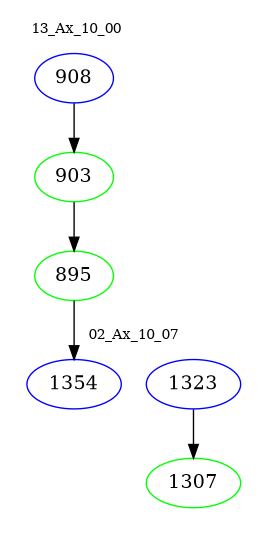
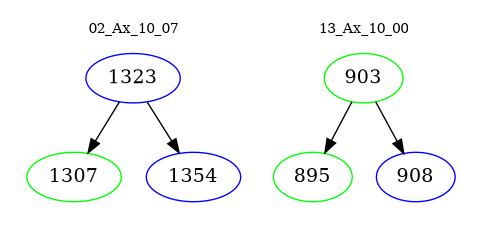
(74, 121) -> (386, 121)
(74, 331) -> (159, 121)
